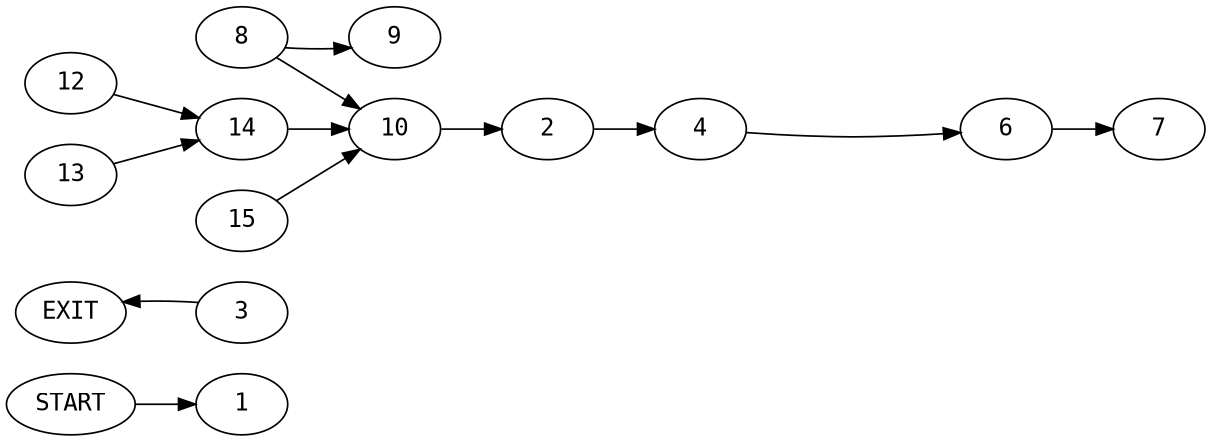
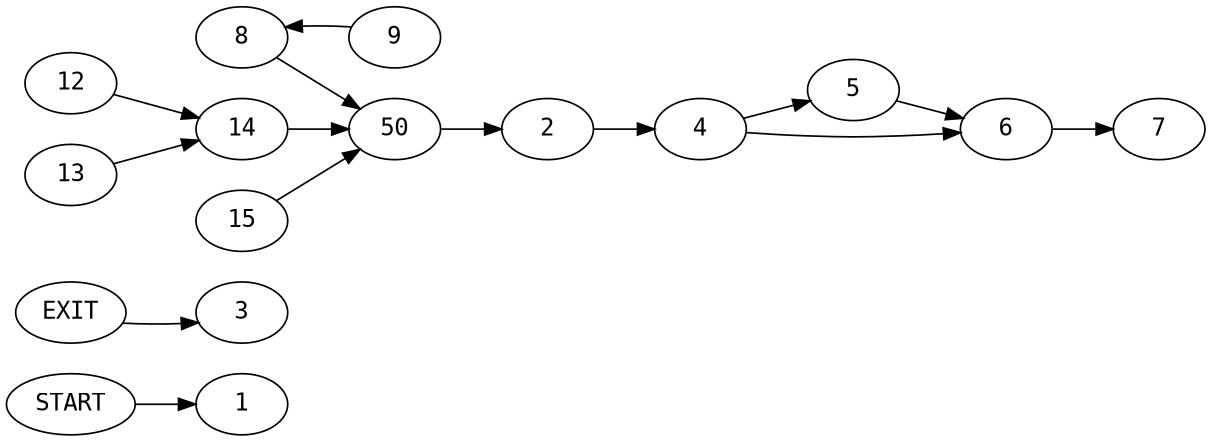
(310, 49) -> (327, 26)
none -> (853, 90)
(395, 129) -> (395, 129)
(169, 301) -> (152, 324)
